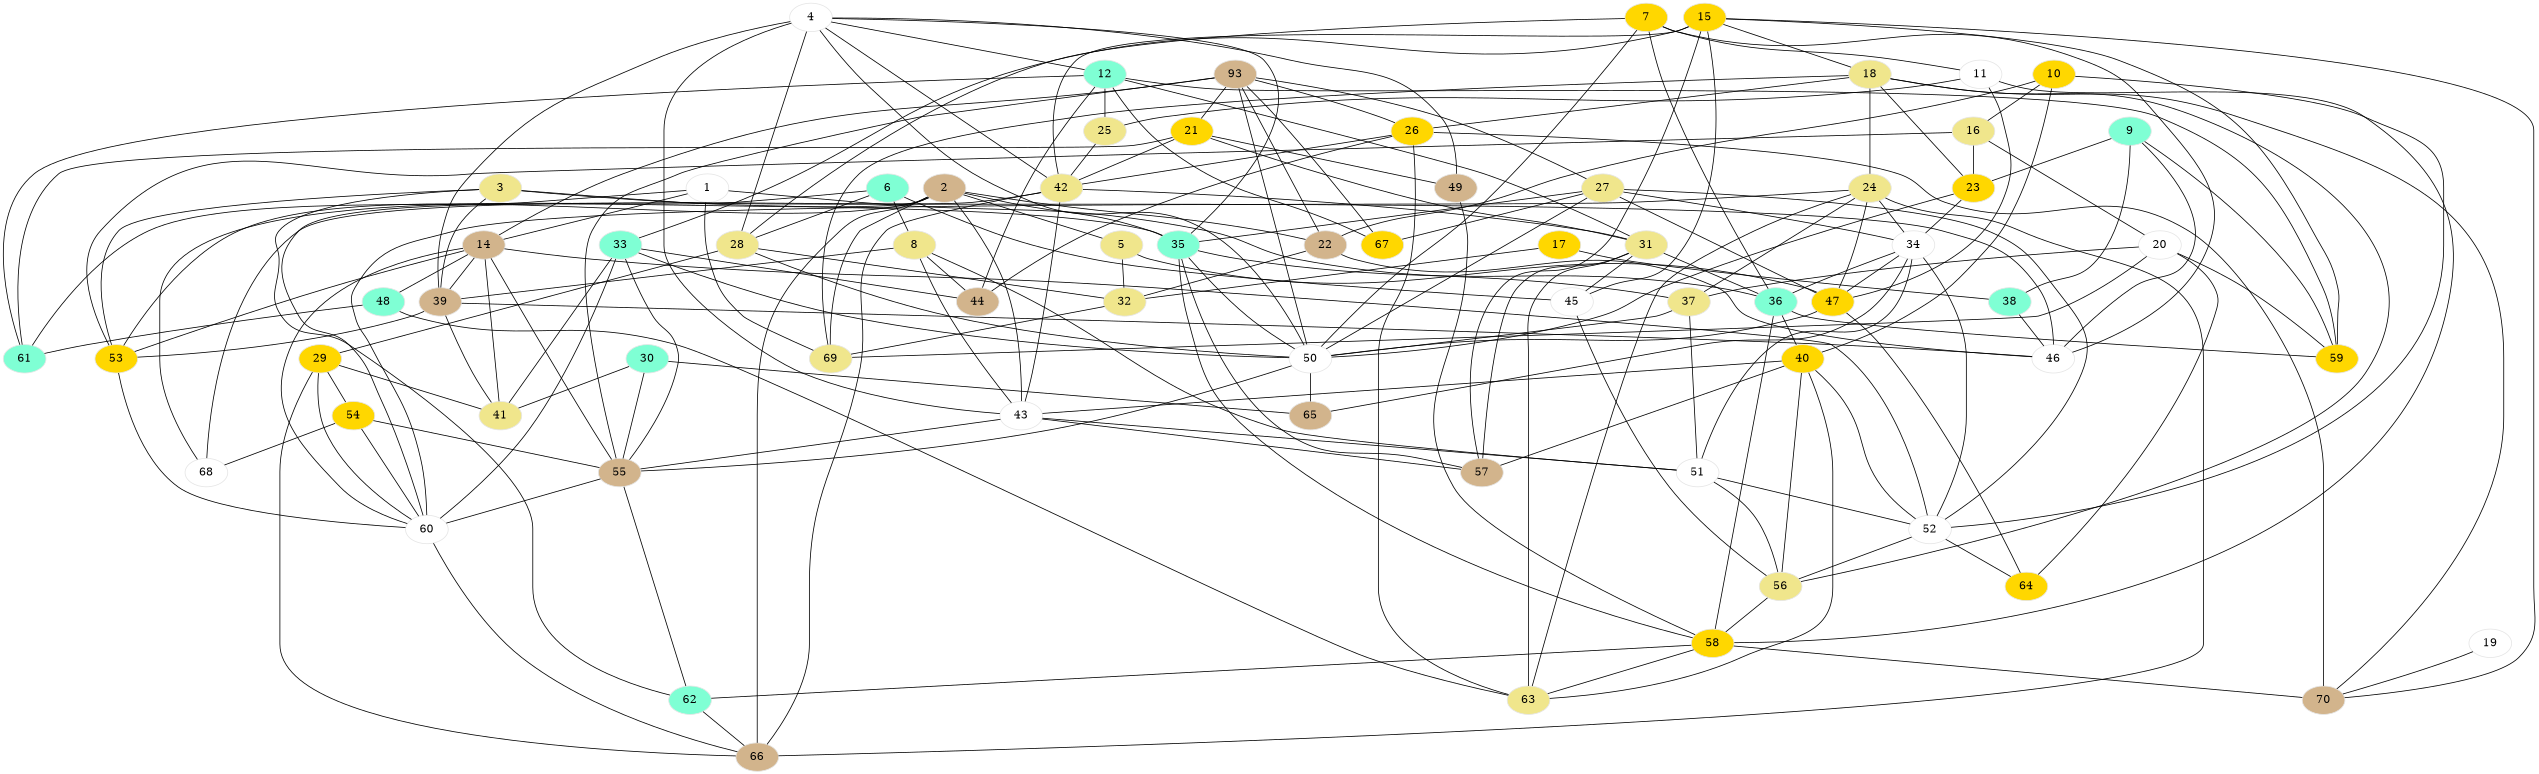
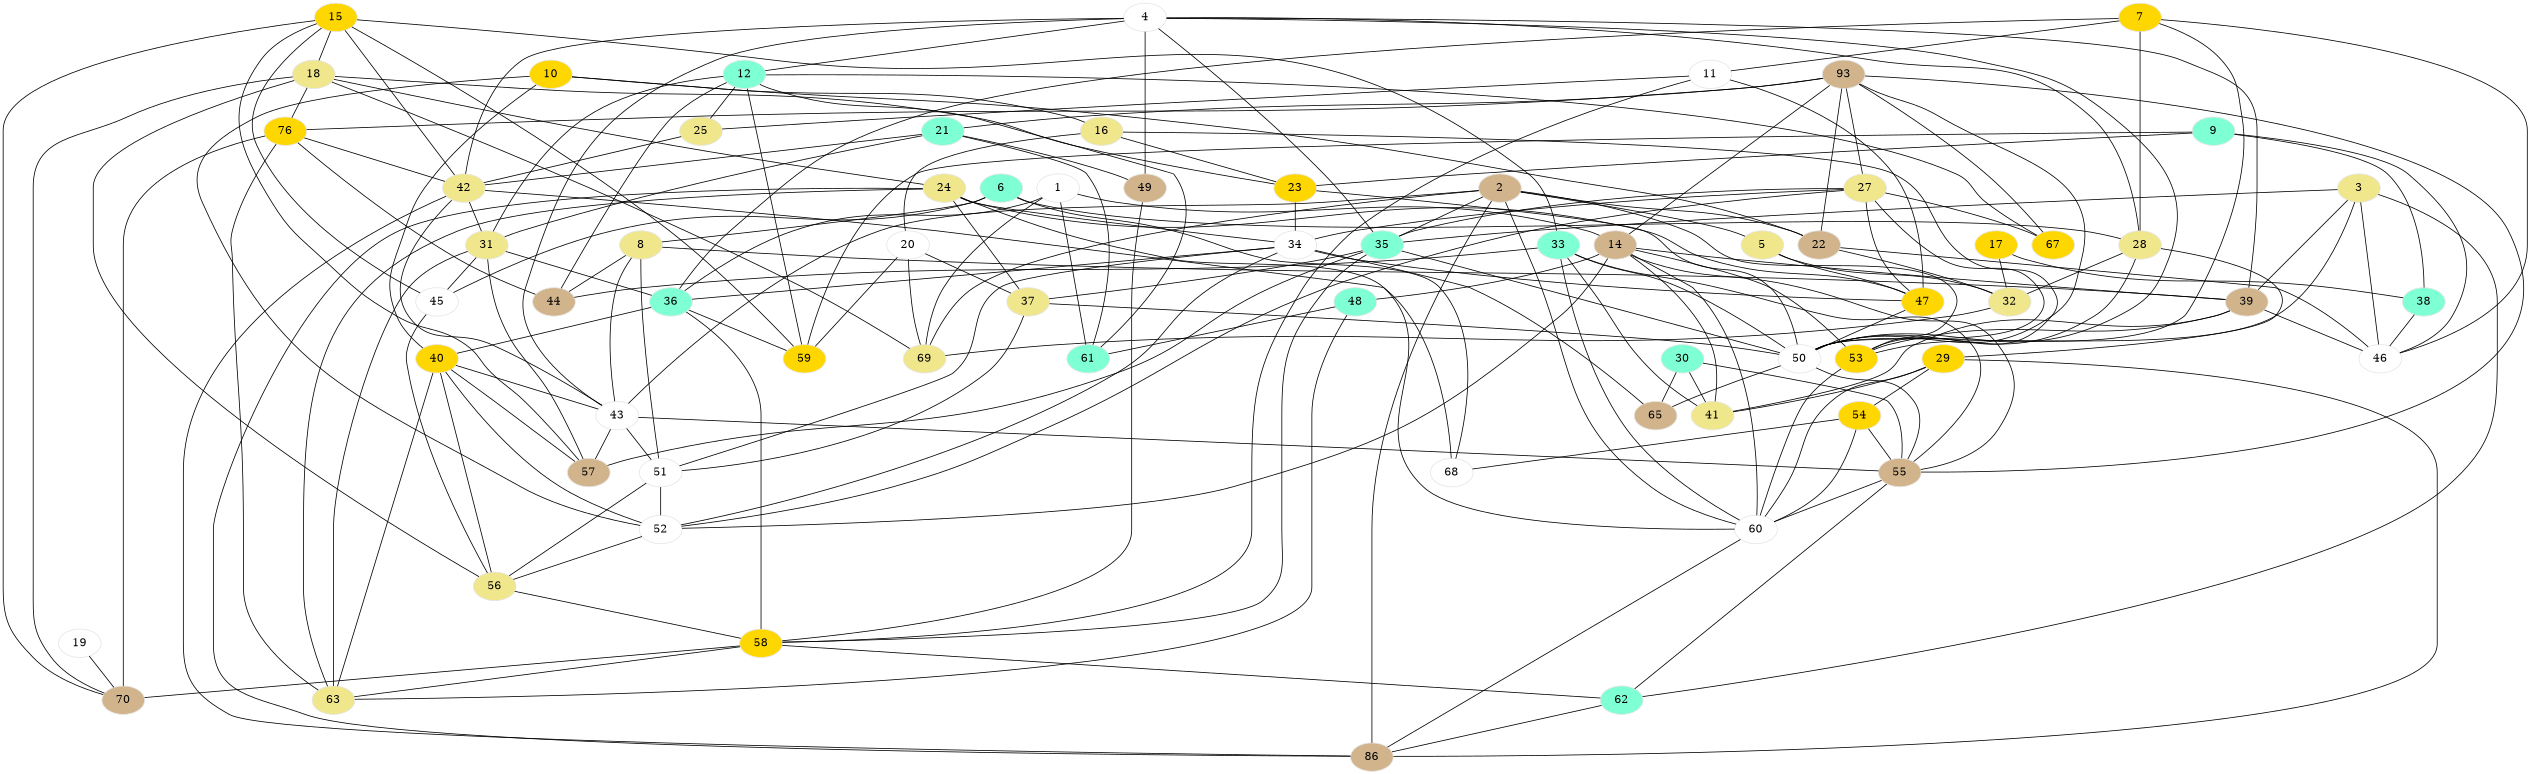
(1192, 131) -> (943, 131)
(1412, 131) -> (285, 131)
(2026, 586) -> none
(757, 757) -> (1372, 757)
